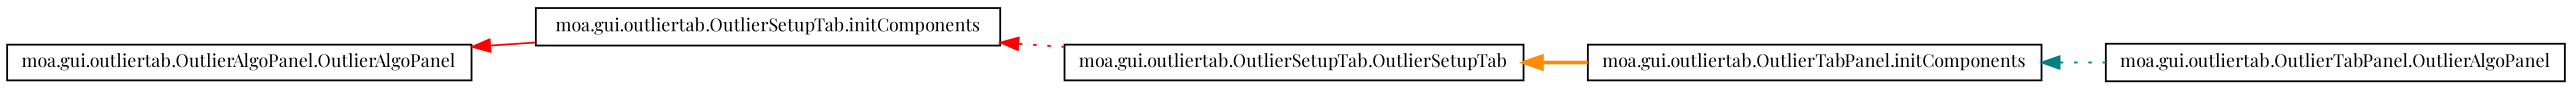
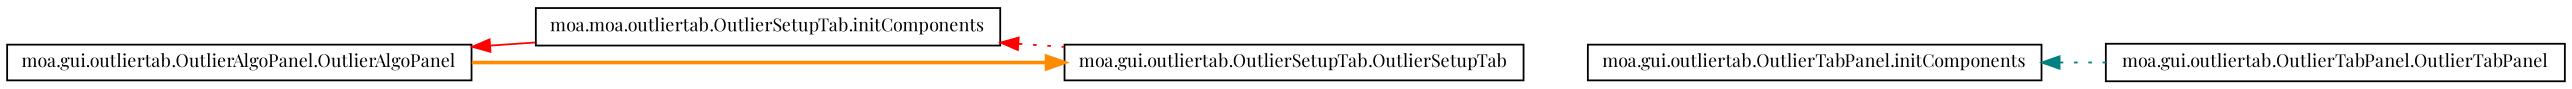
(768, 27) -> (768, 27)
(1565, 63) -> (759, 63)
(2335, 63) -> (2335, 63)
